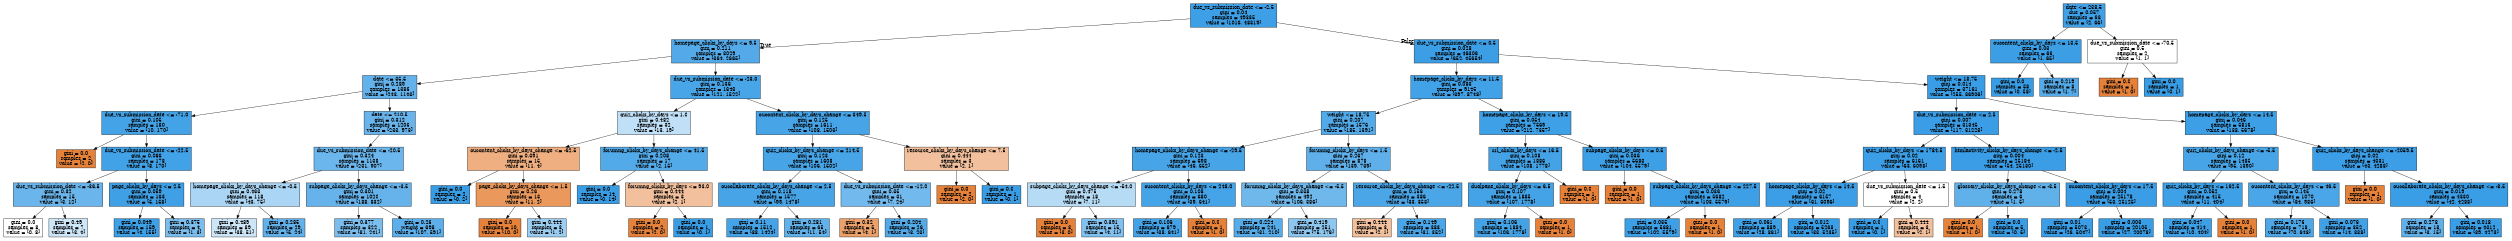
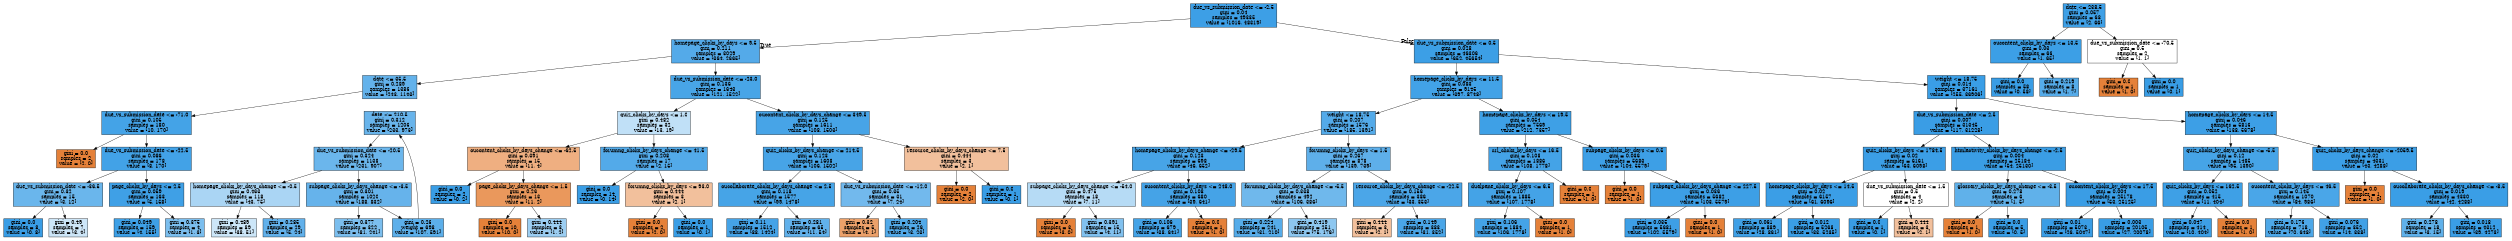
(2084, 16) -> (2084, 16)
(390, 103) -> (415, 177)
(23, 228) -> (23, 228)
